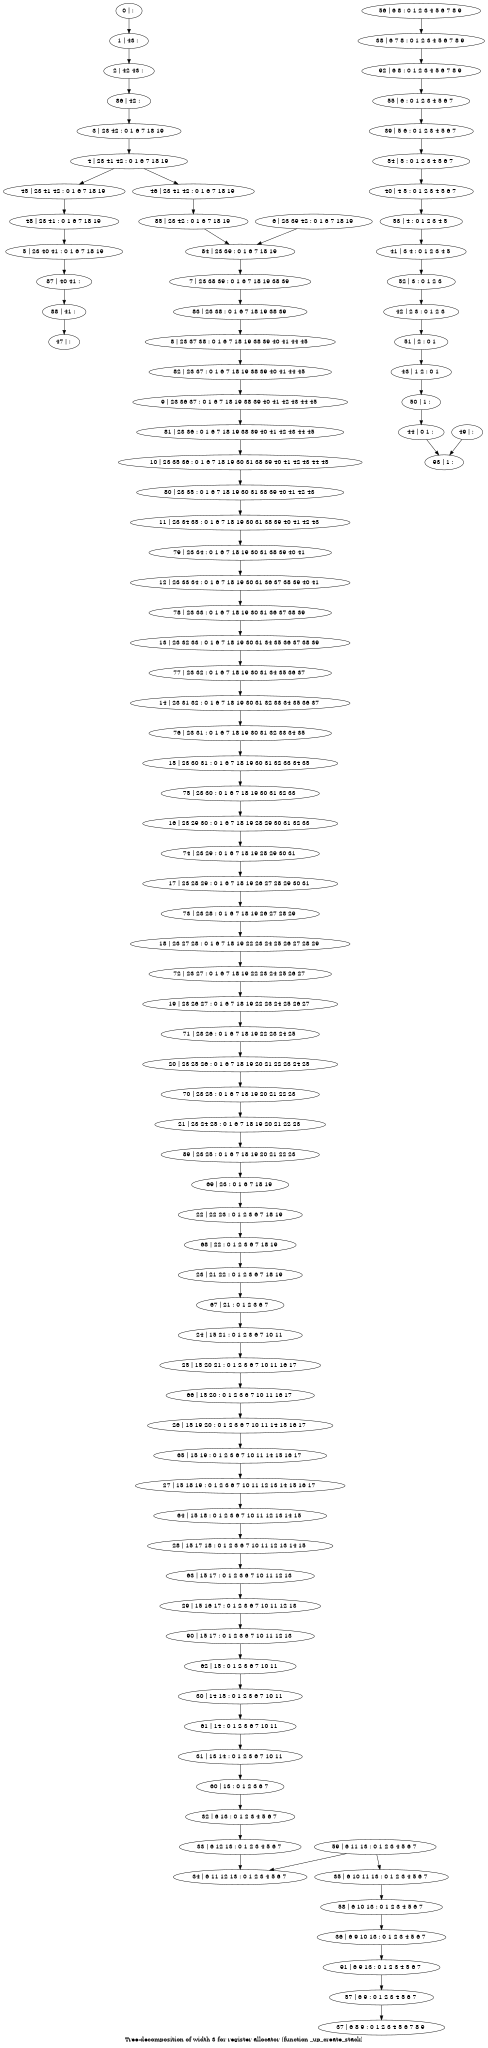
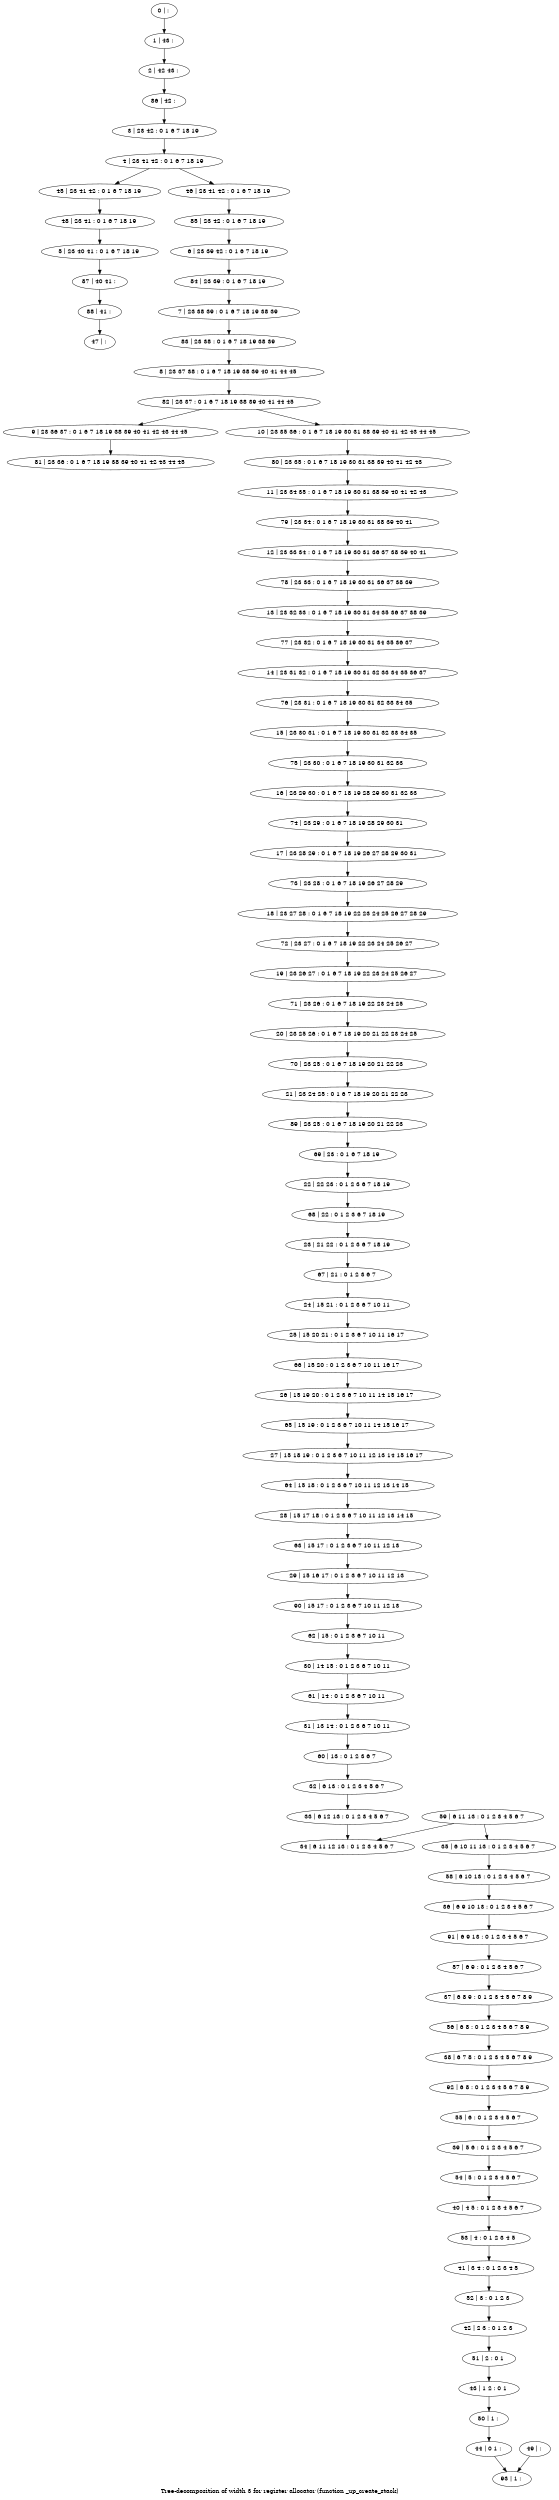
(215, 236) -> (229, 235)
(240, 445) -> (286, 417)
none -> (489, 2010)
